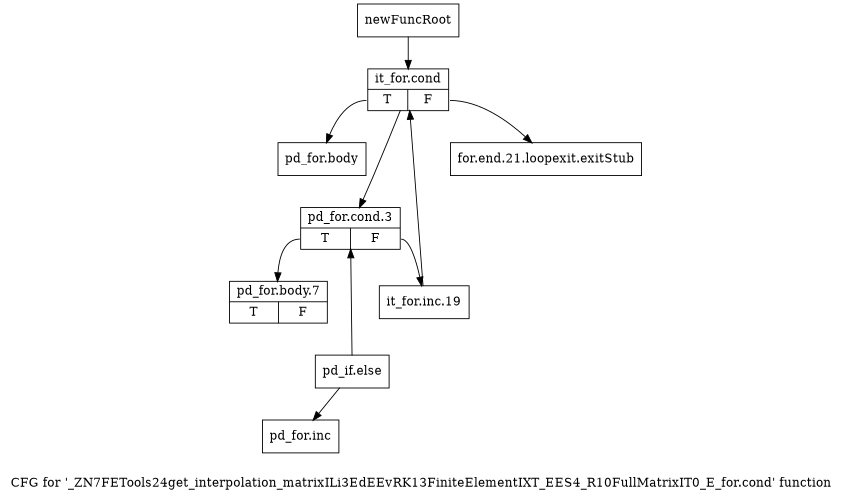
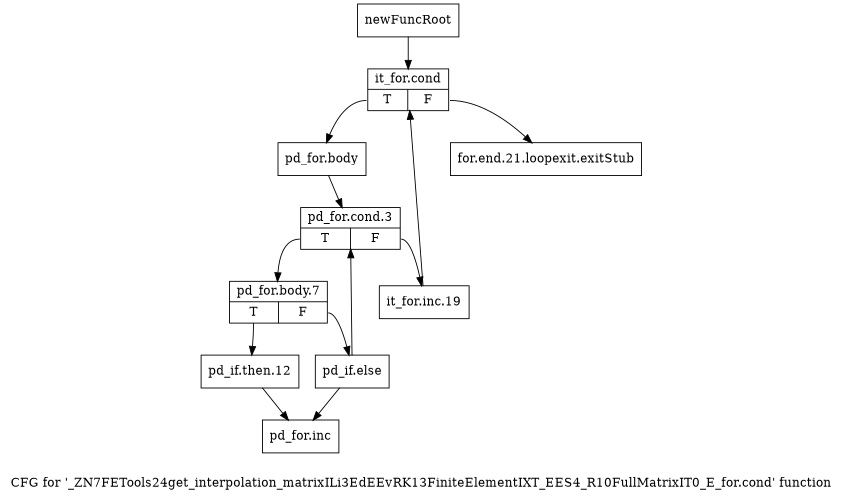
(382, 155) -> (334, 187)
none -> (341, 328)
none -> (250, 372)
